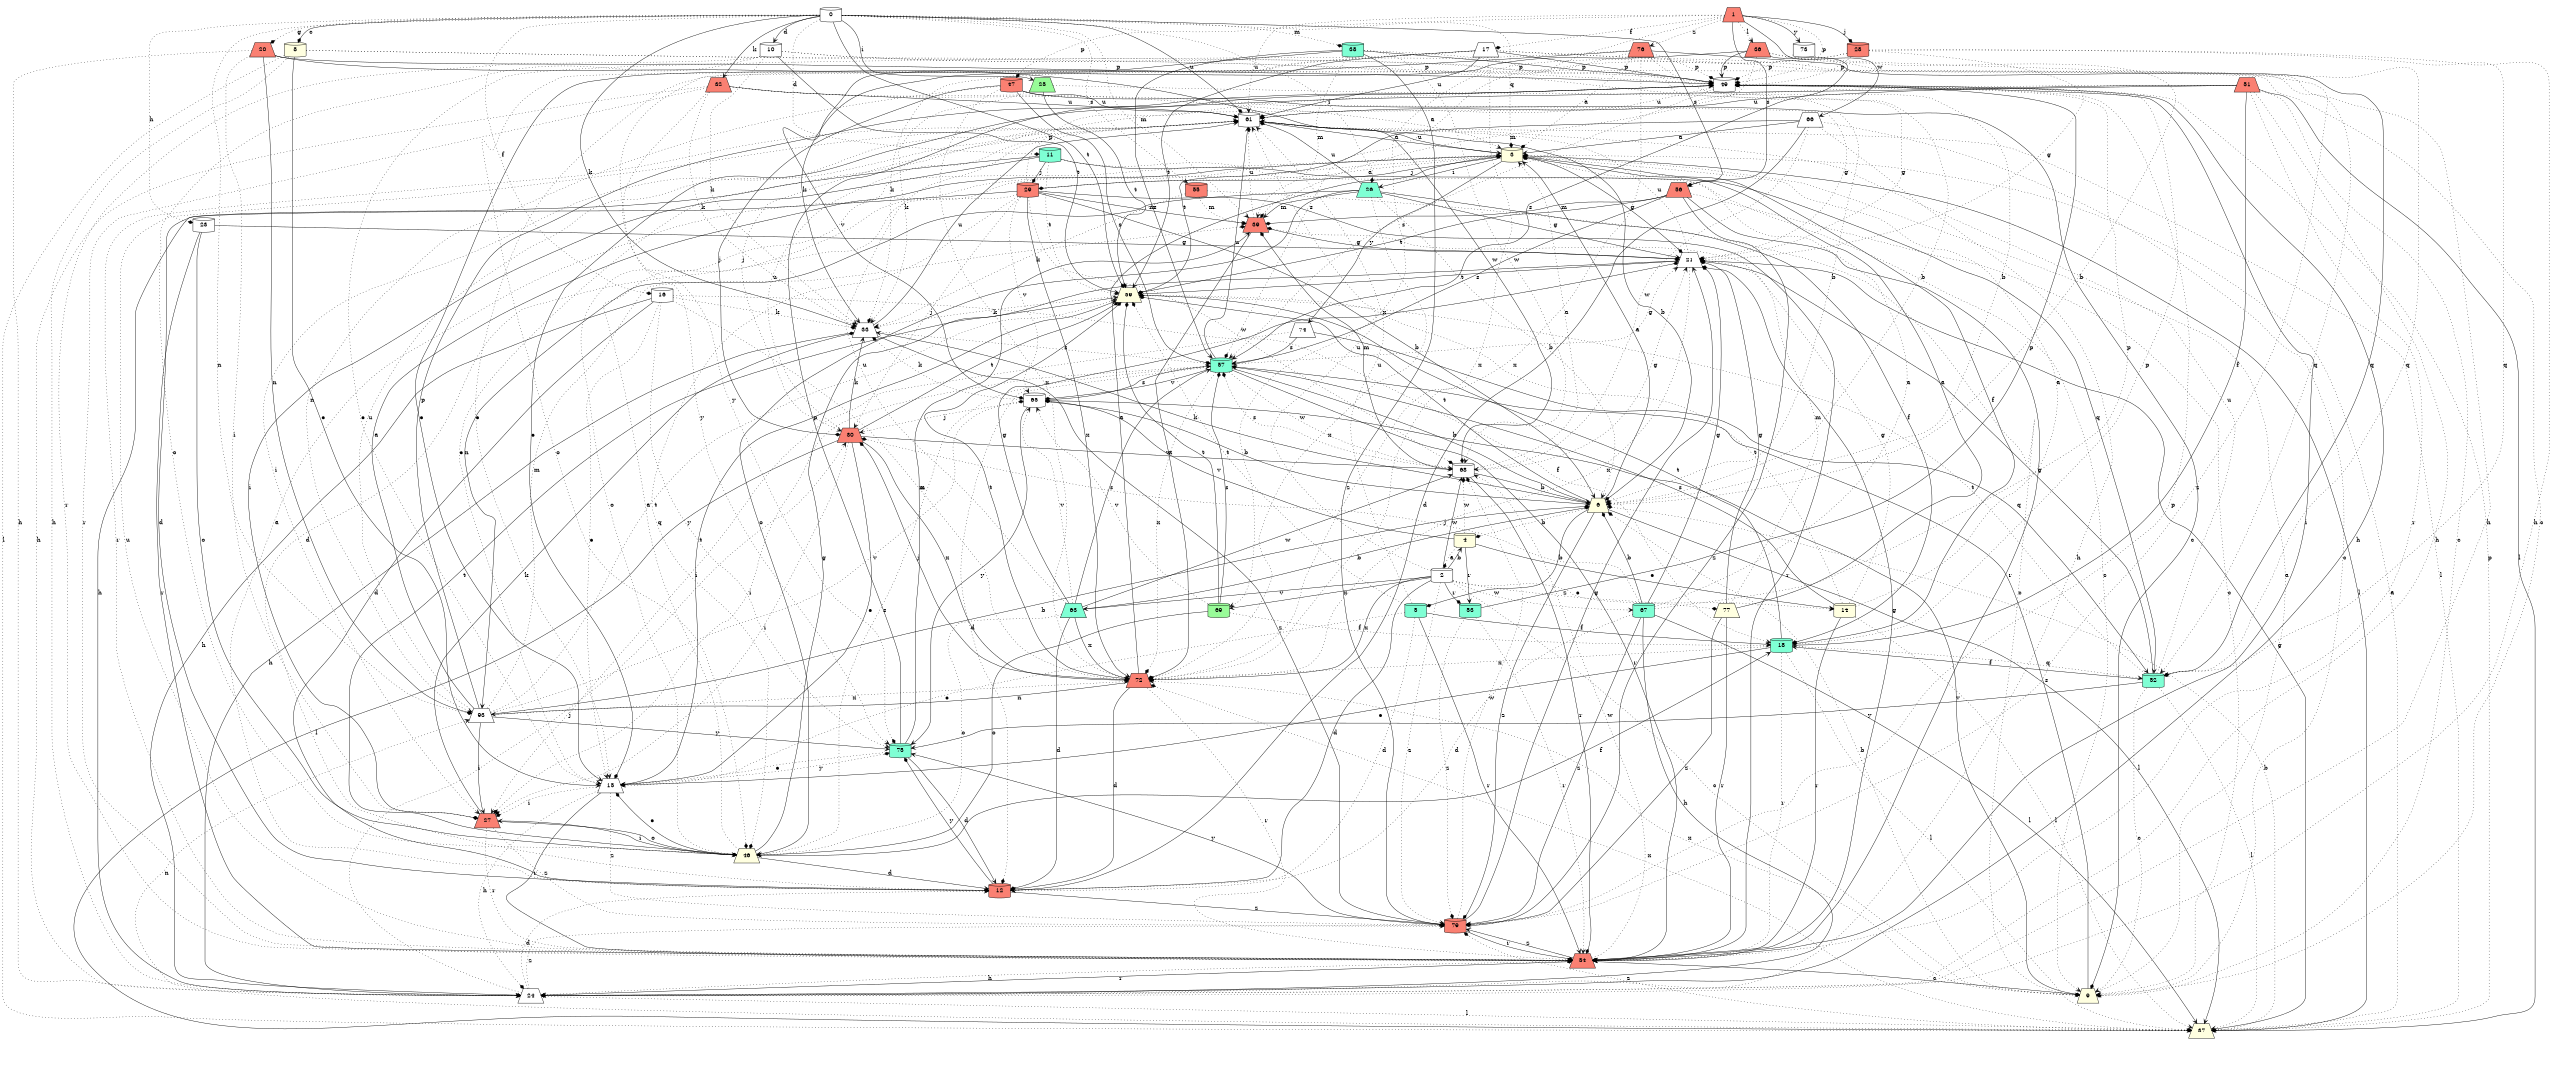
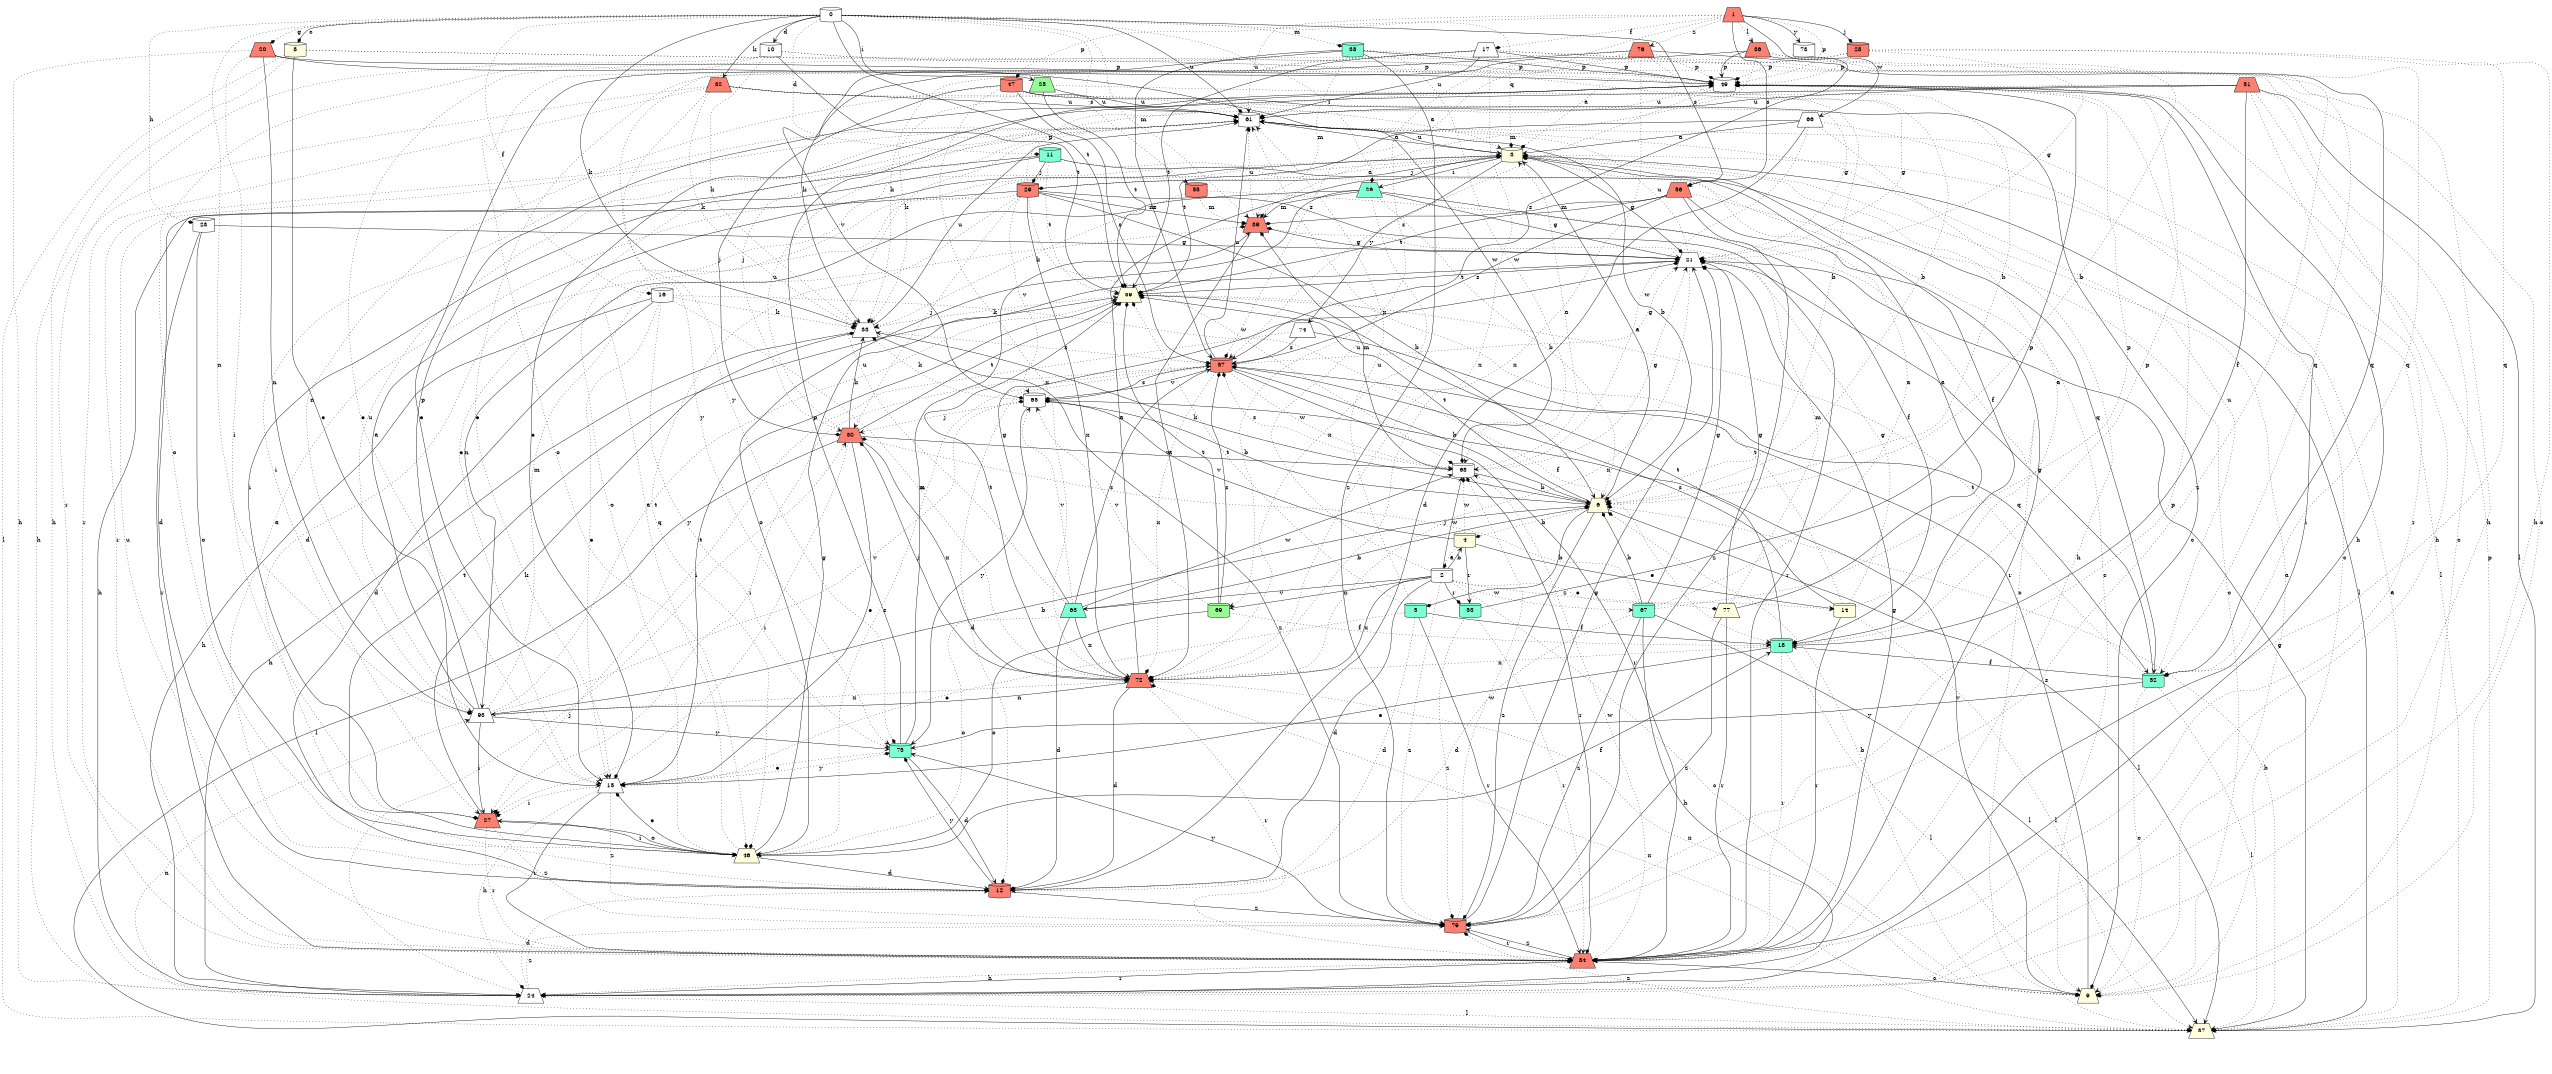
(1315, 150) -> (1130, 104)
(1221, 365) -> (1221, 365)
(1957, 657) -> none
